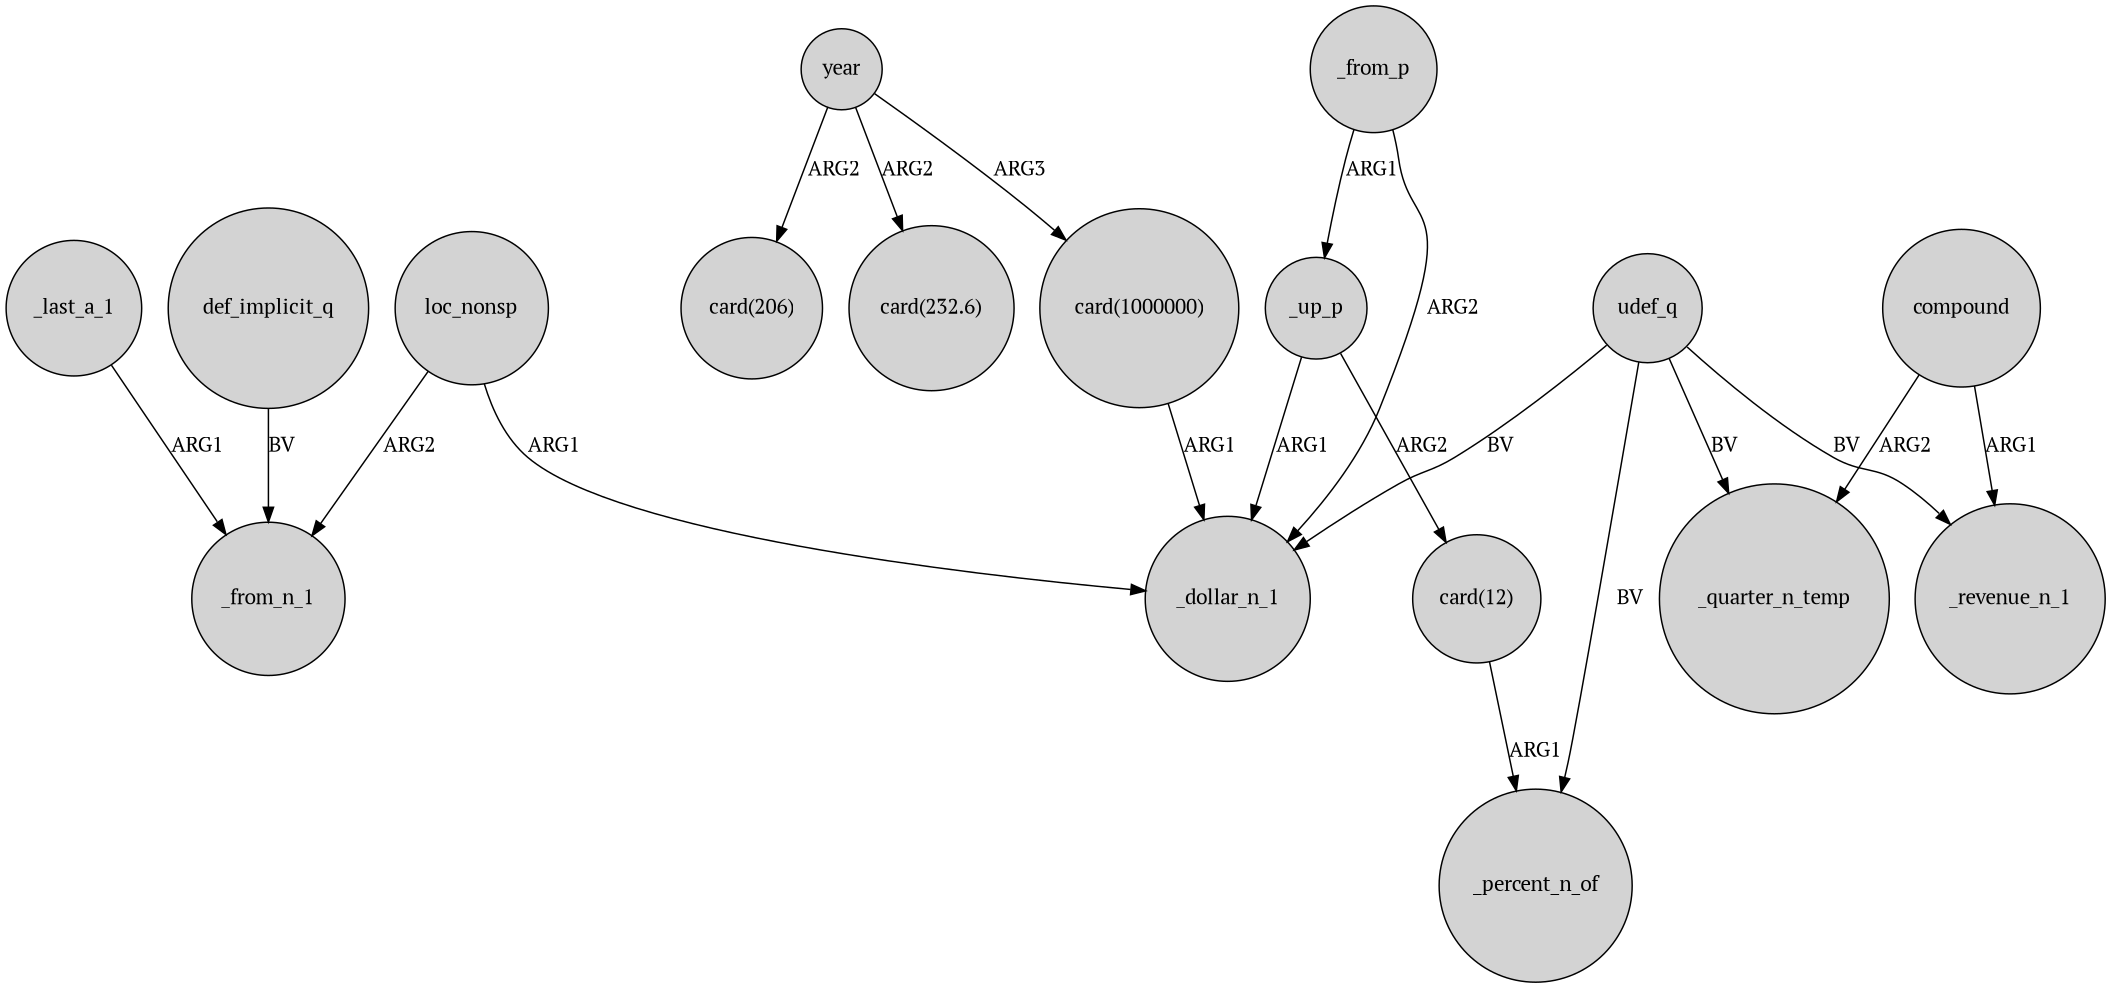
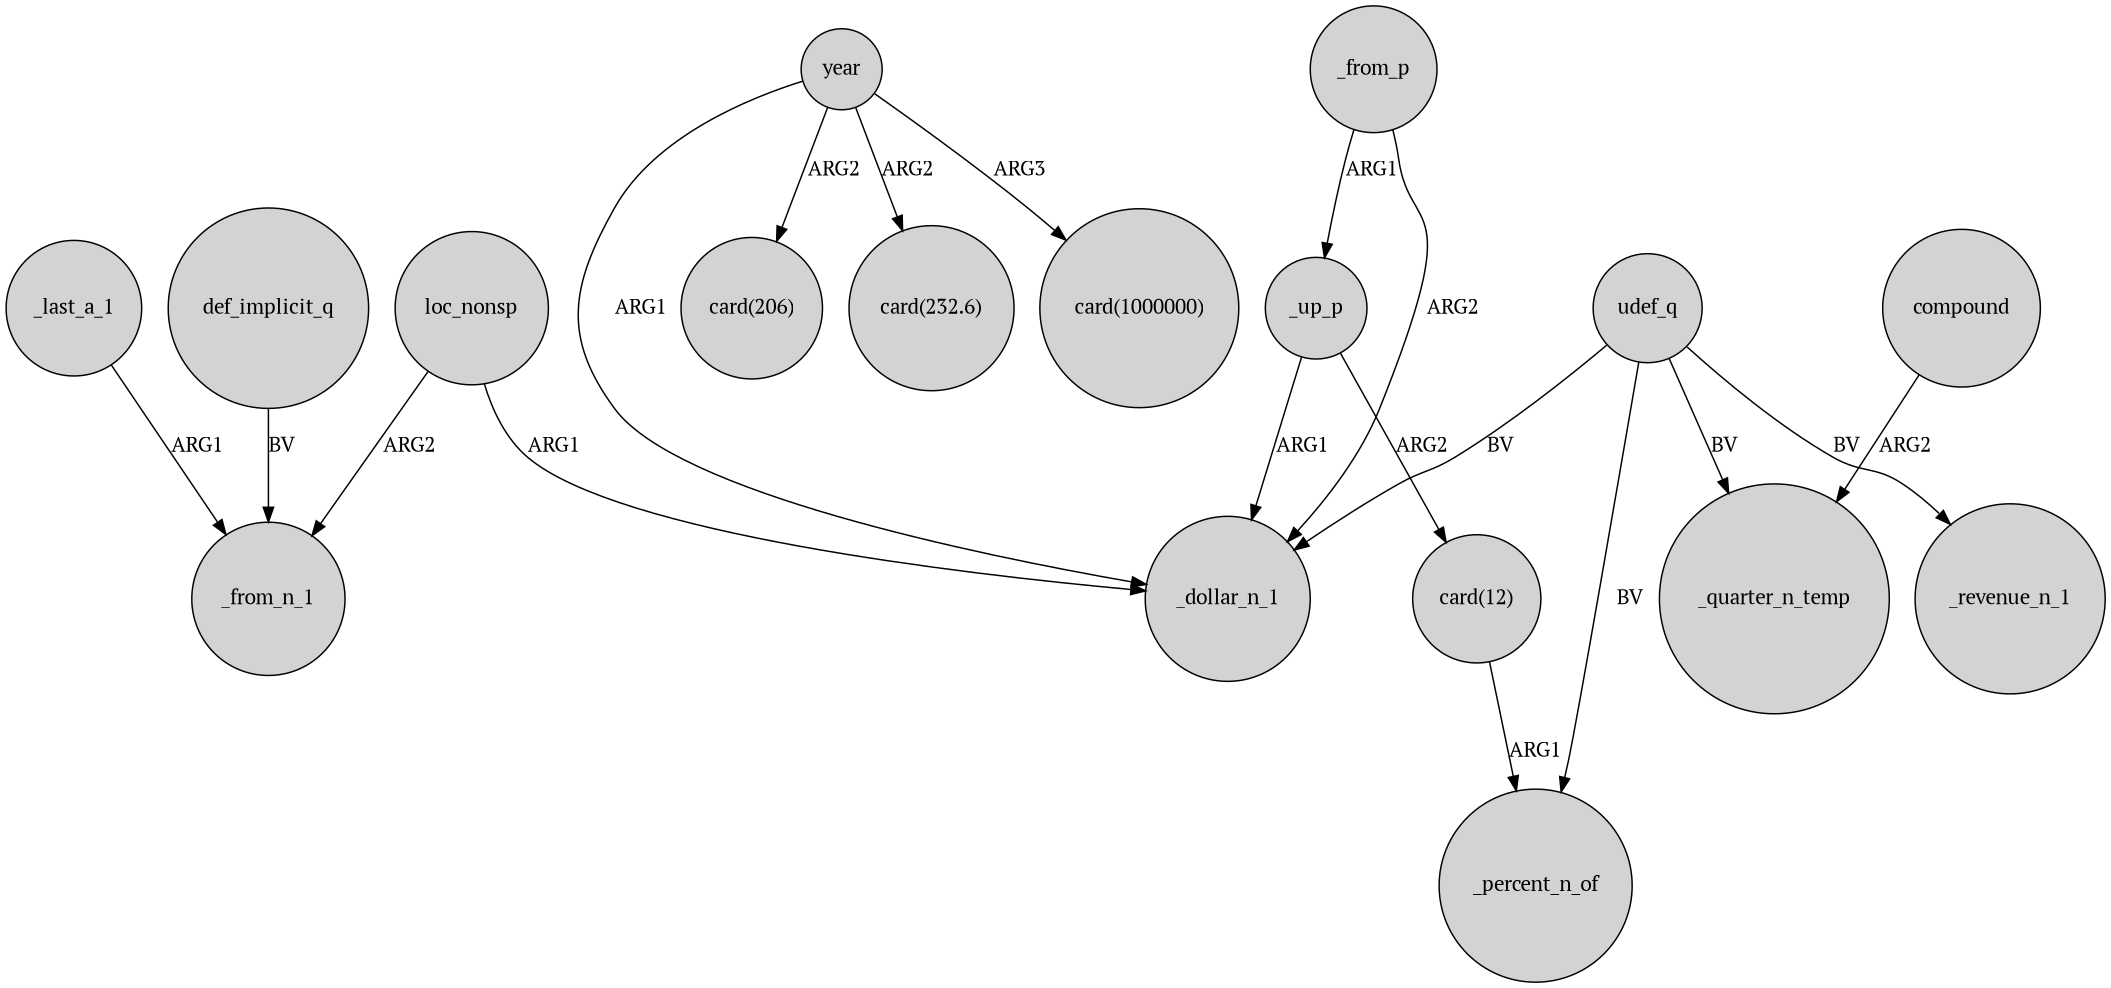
(1983, 438) -> none
(1184, 455) -> (654, 442)
